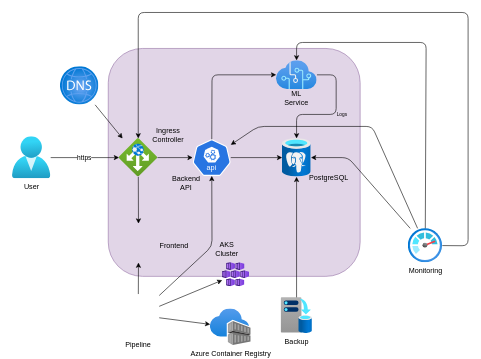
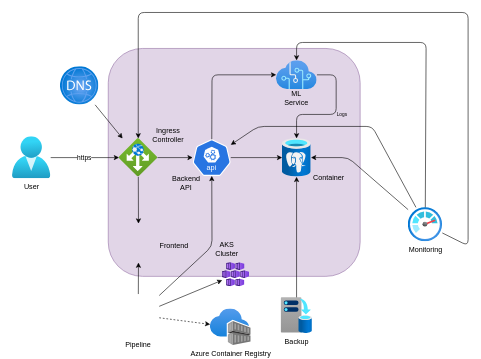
(329, 177) -> (329, 177)
(425, 245) -> (425, 224)
(182, 321) -> (182, 321)
